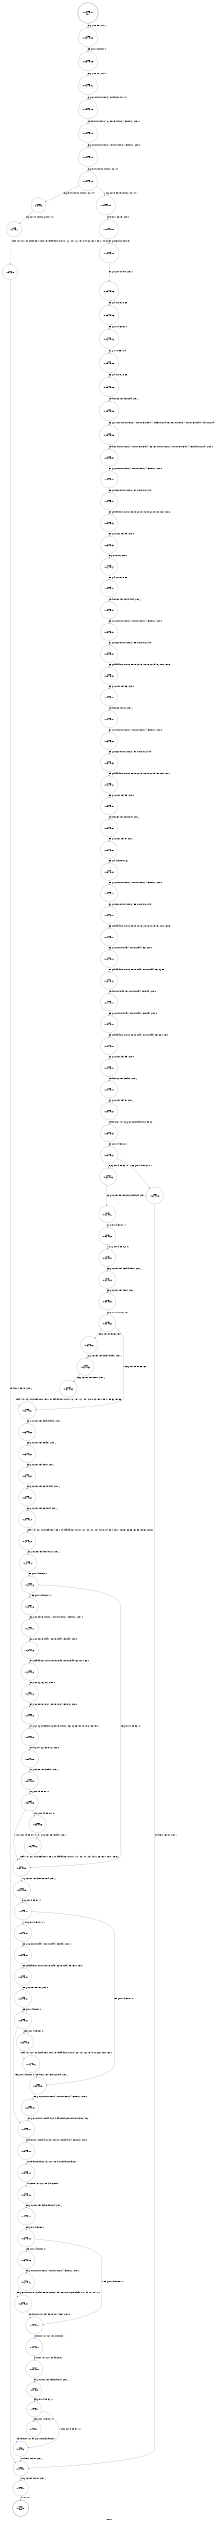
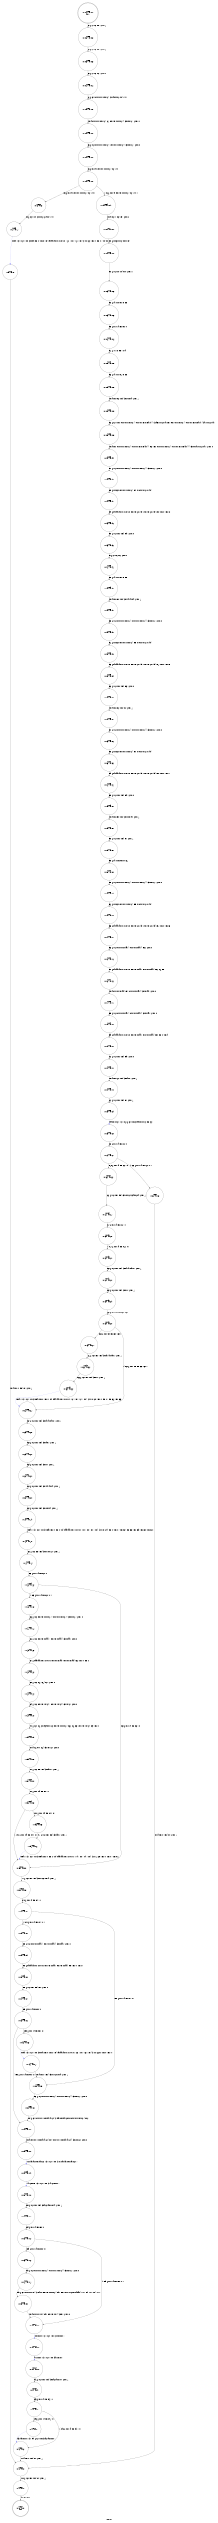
(97, 49) -> (97, 49)
